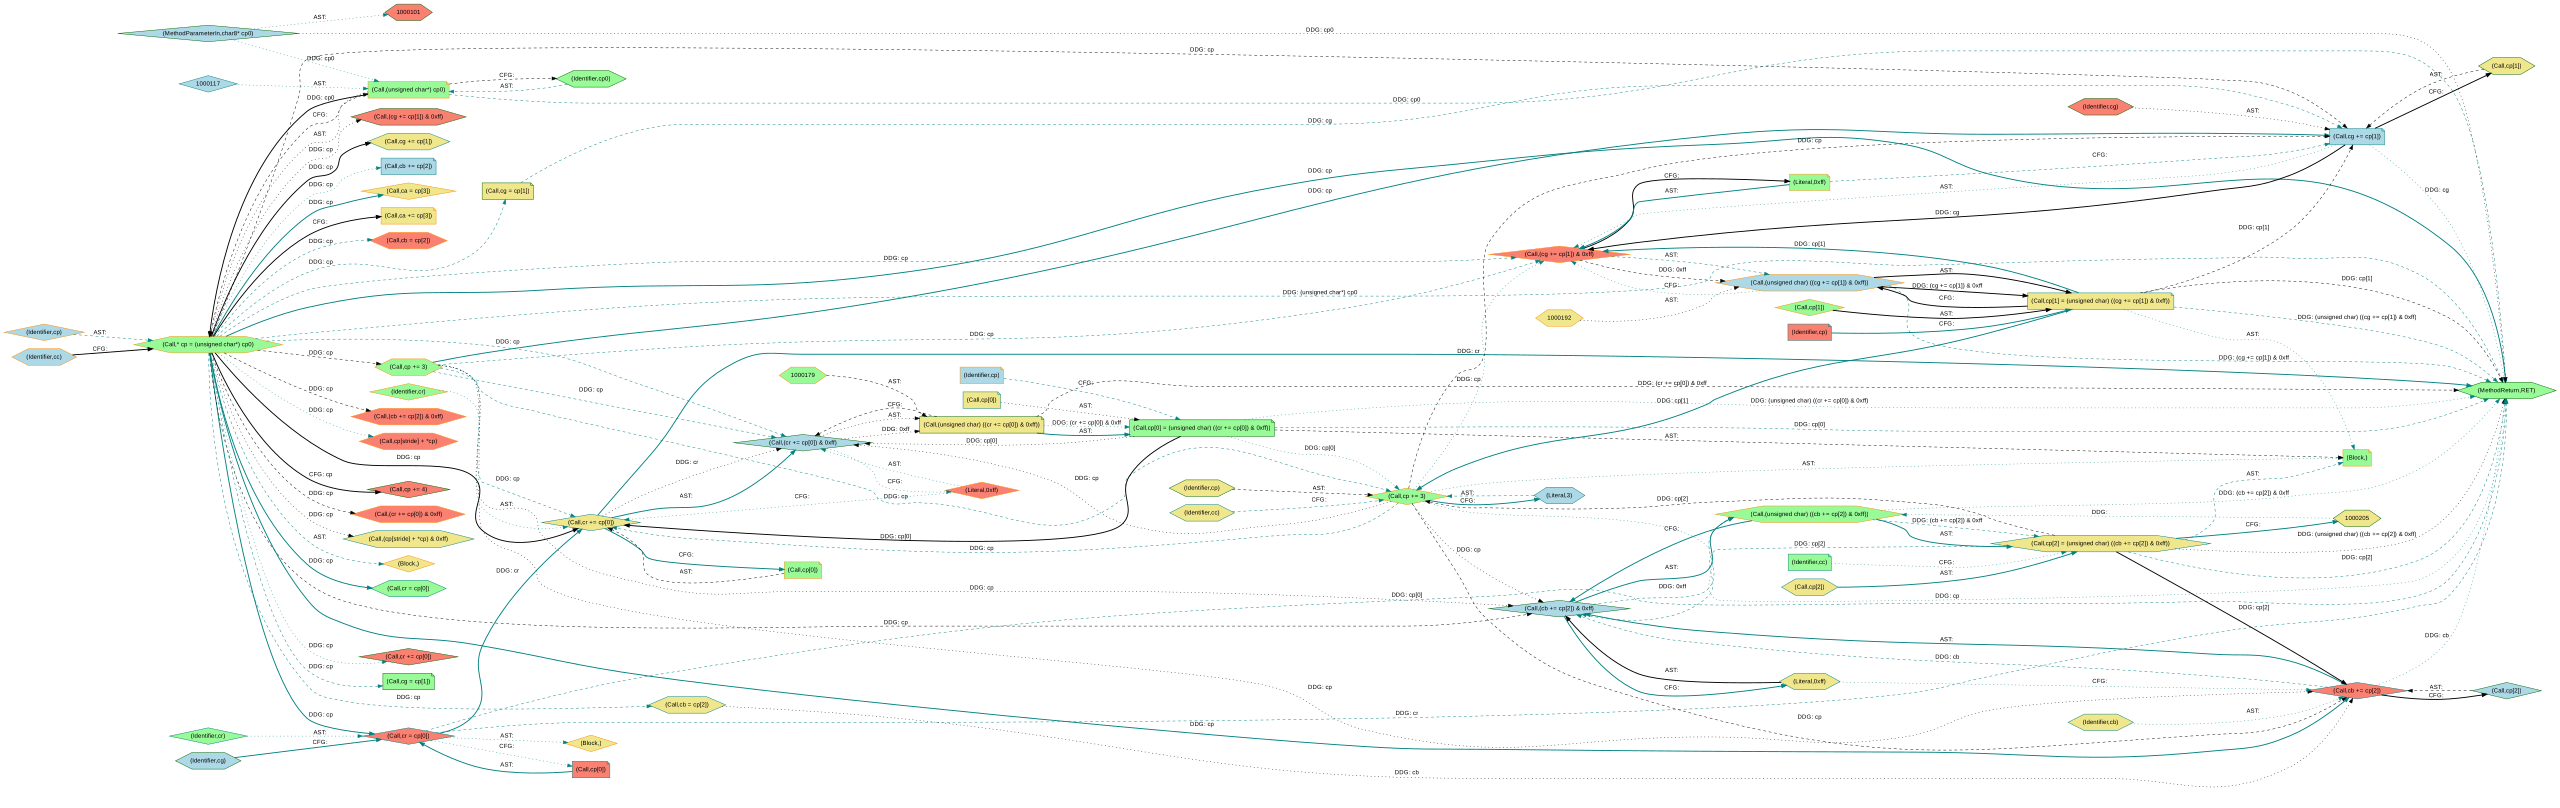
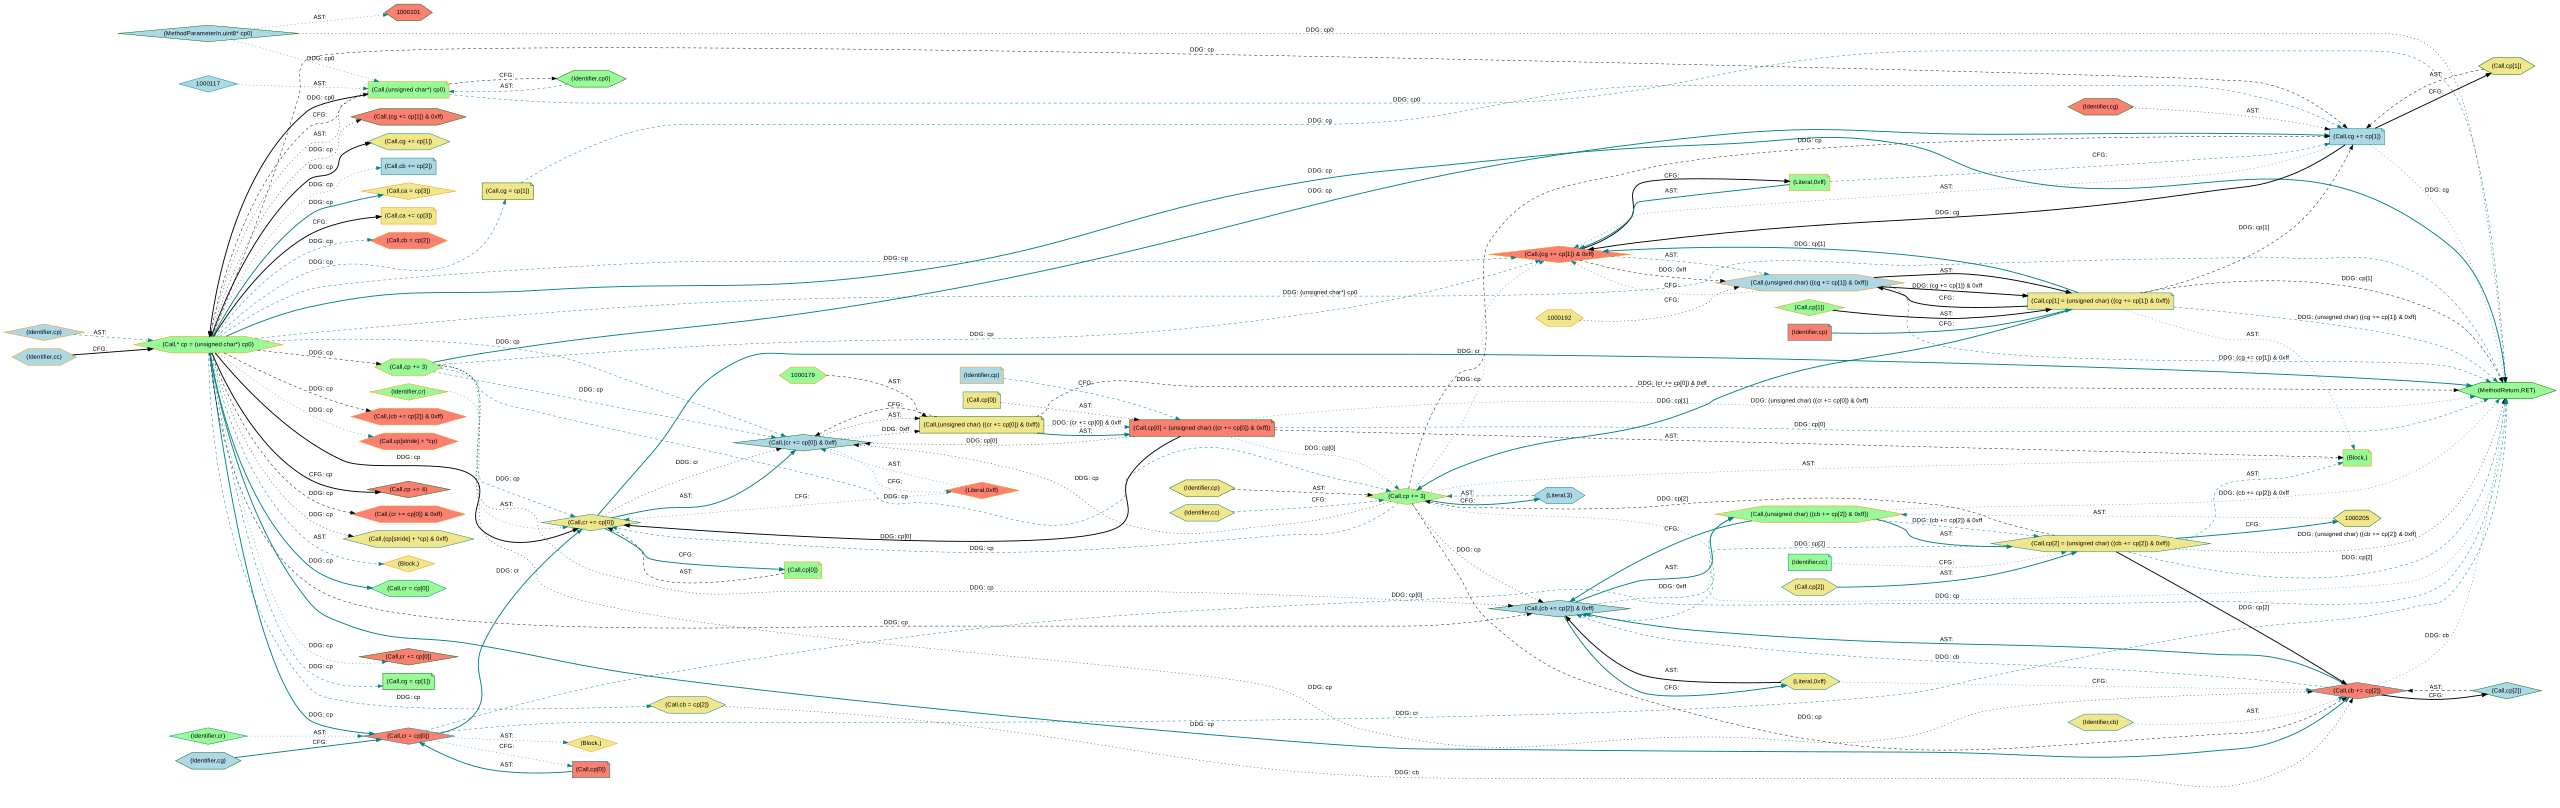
(208, 33) -> (208, 33)
(1673, 300) -> (1673, 300)
(1202, 428) -> (1202, 428)
(2101, 512) -> (2101, 512)
